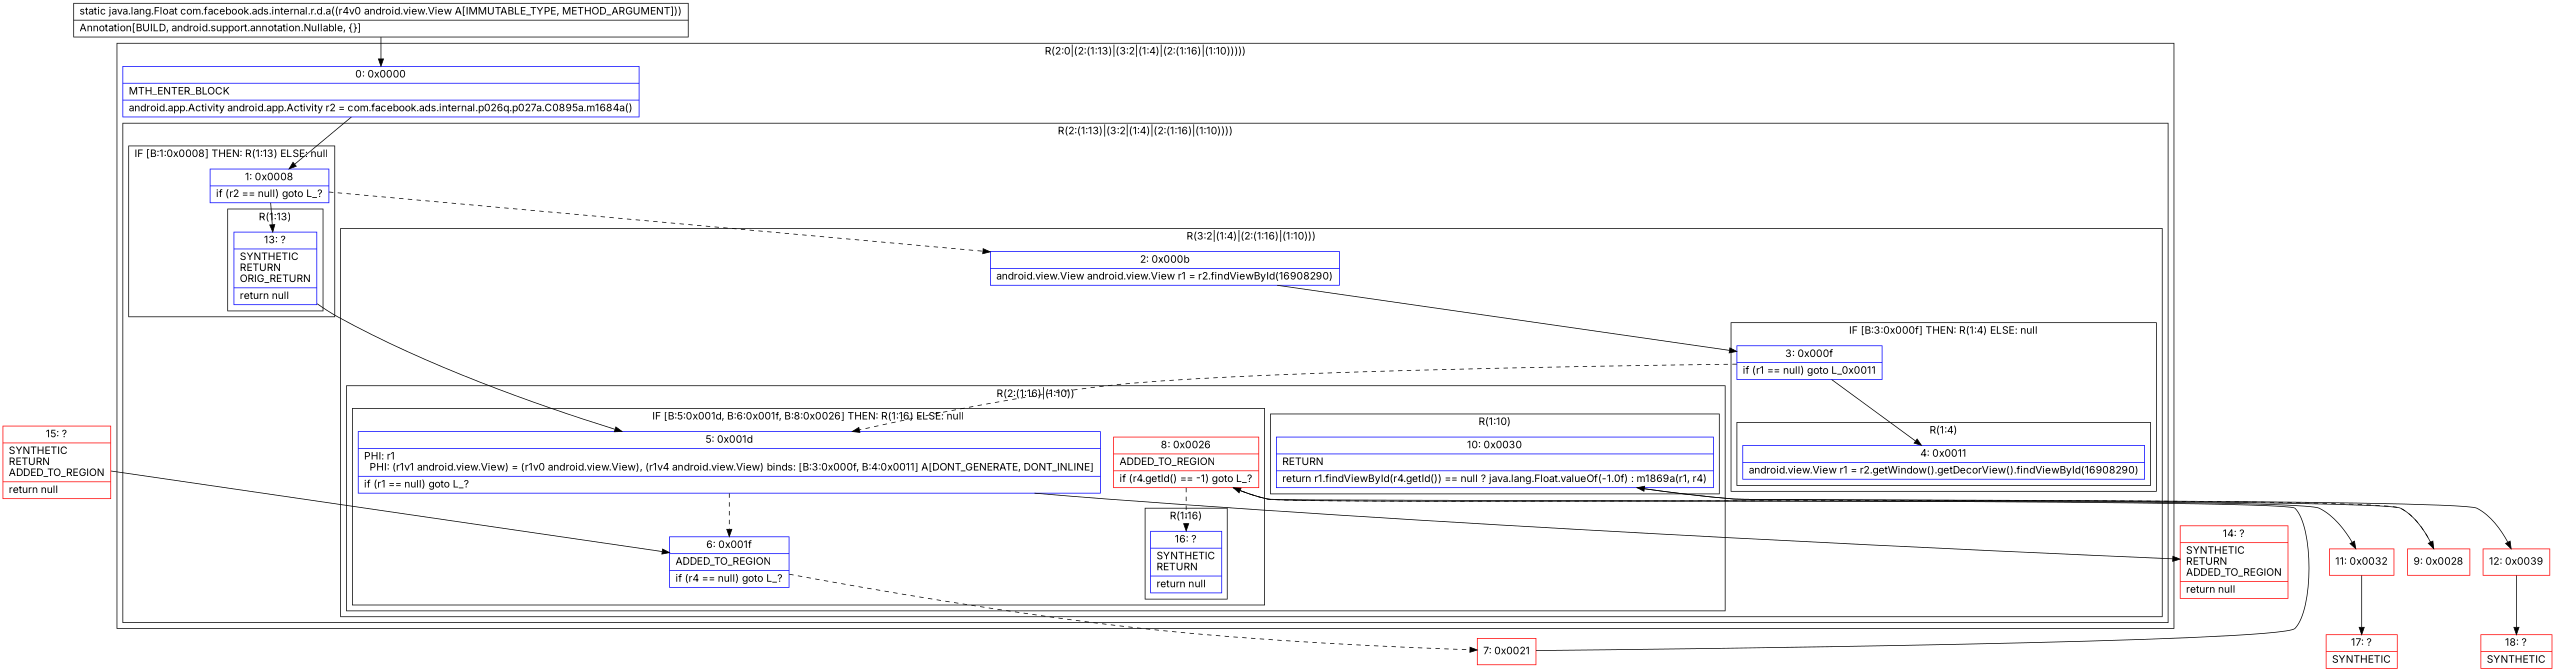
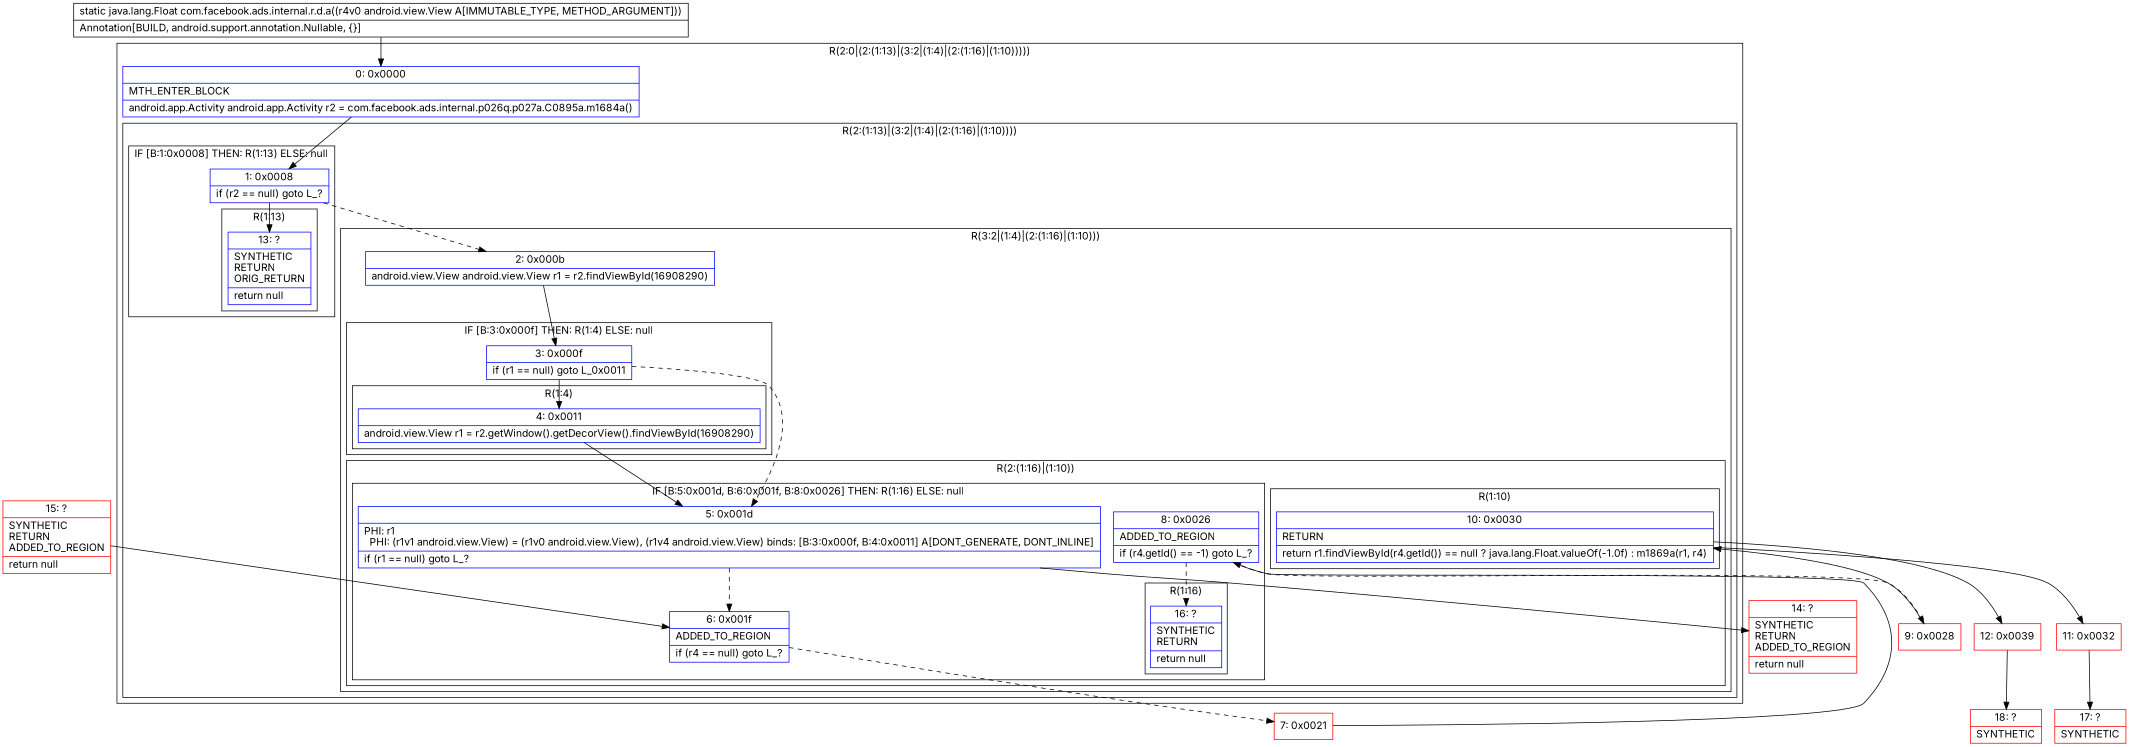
(462, 375) -> (630, 472)
(1186, 462) -> (1186, 537)
(1799, 501) -> (1924, 562)
